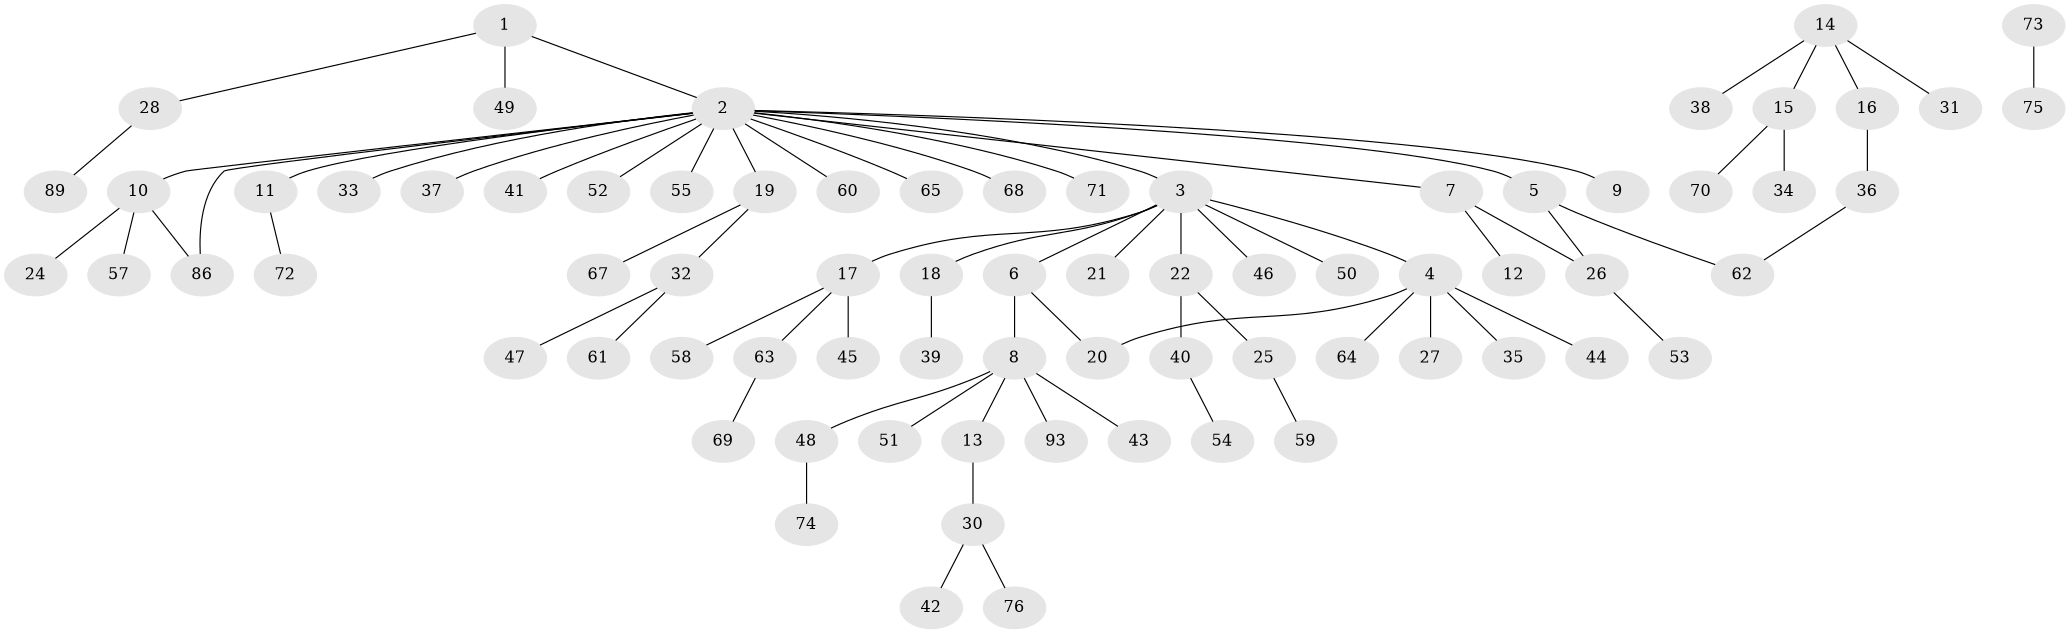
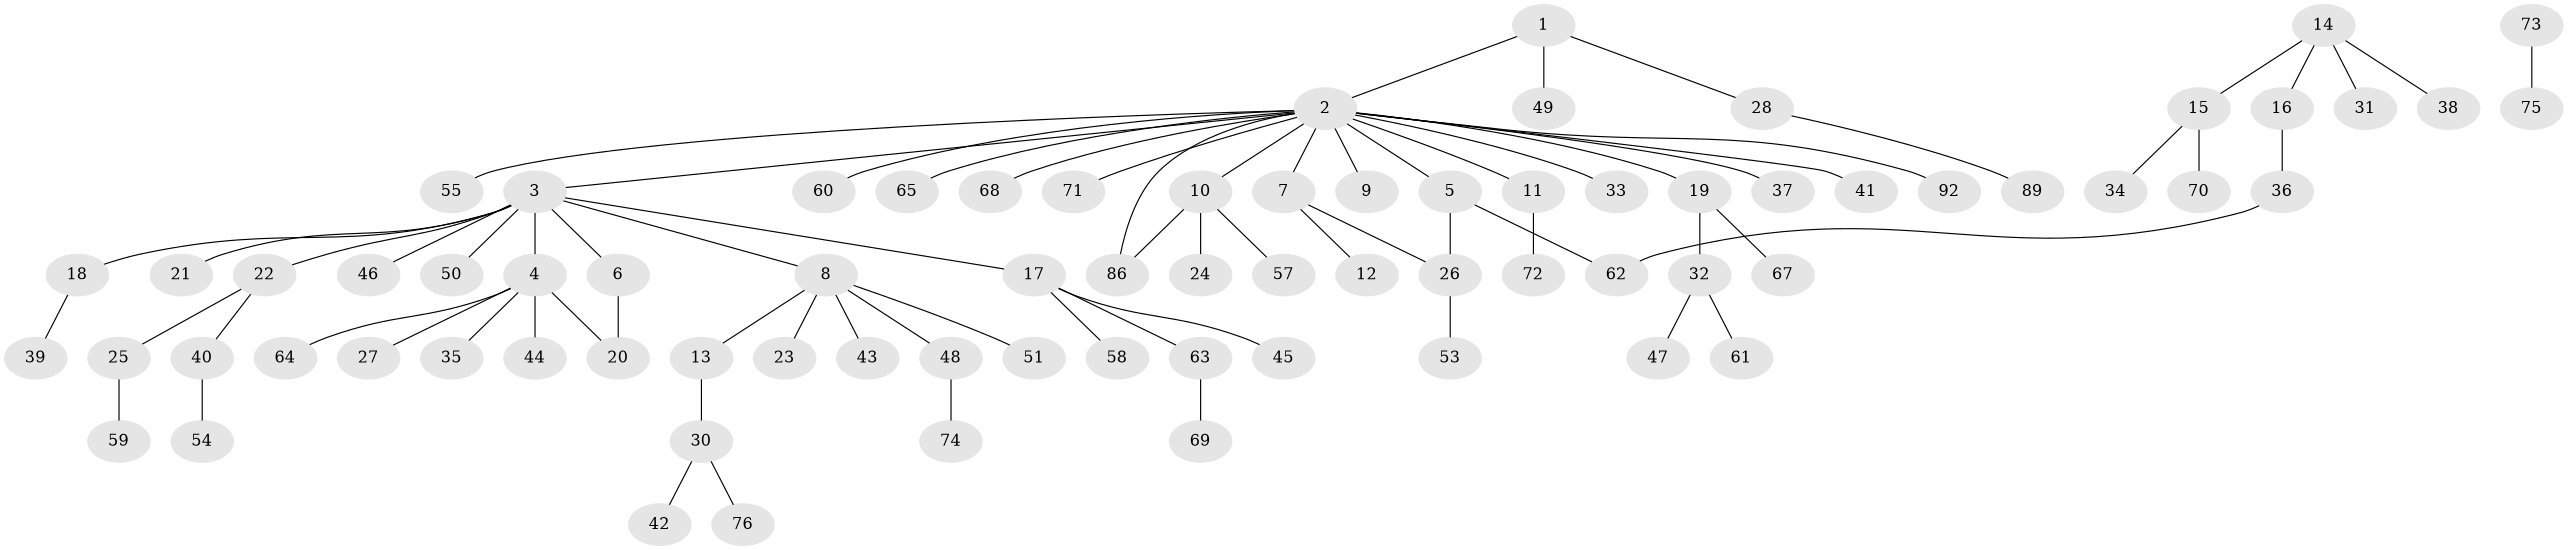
(599, 192) -> (1949, 192)
(1015, 317) -> (681, 233)
(1056, 441) -> (785, 358)
